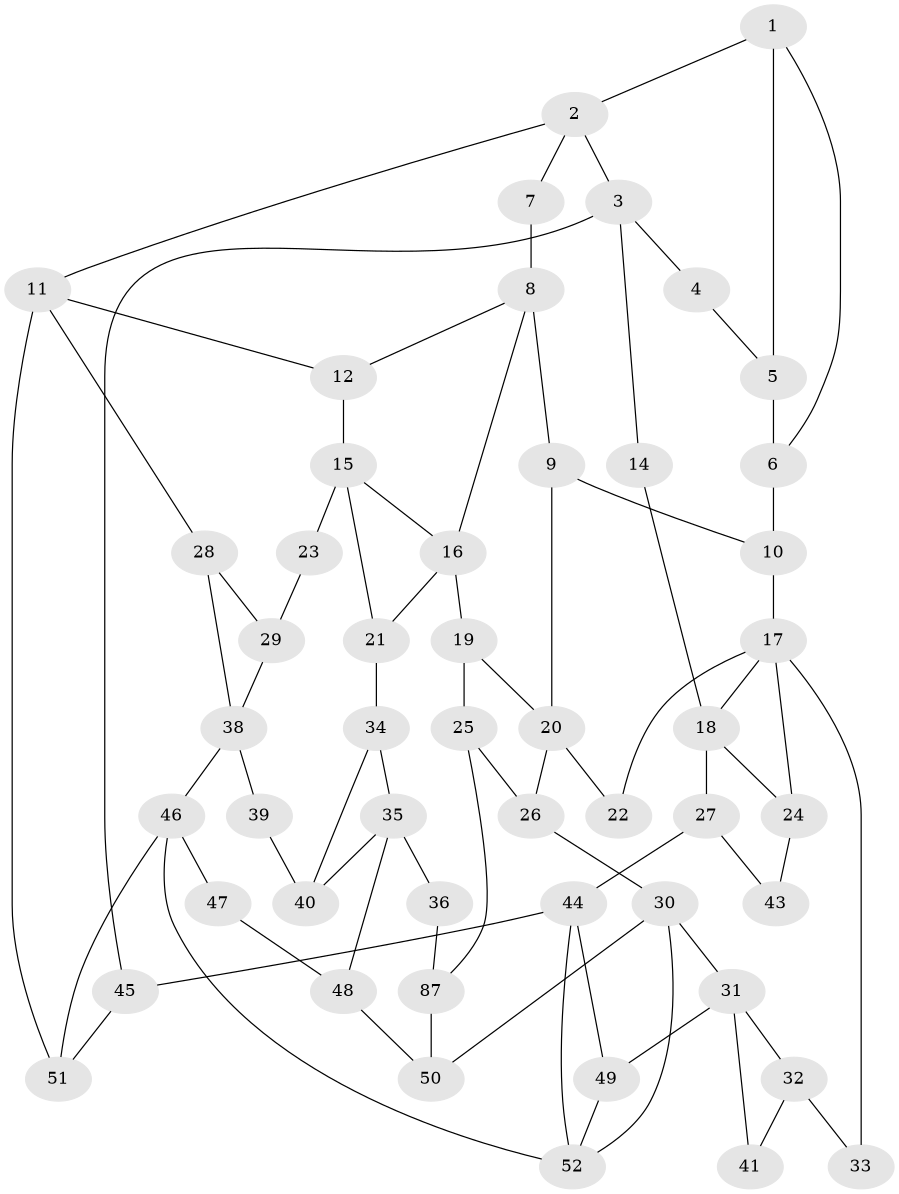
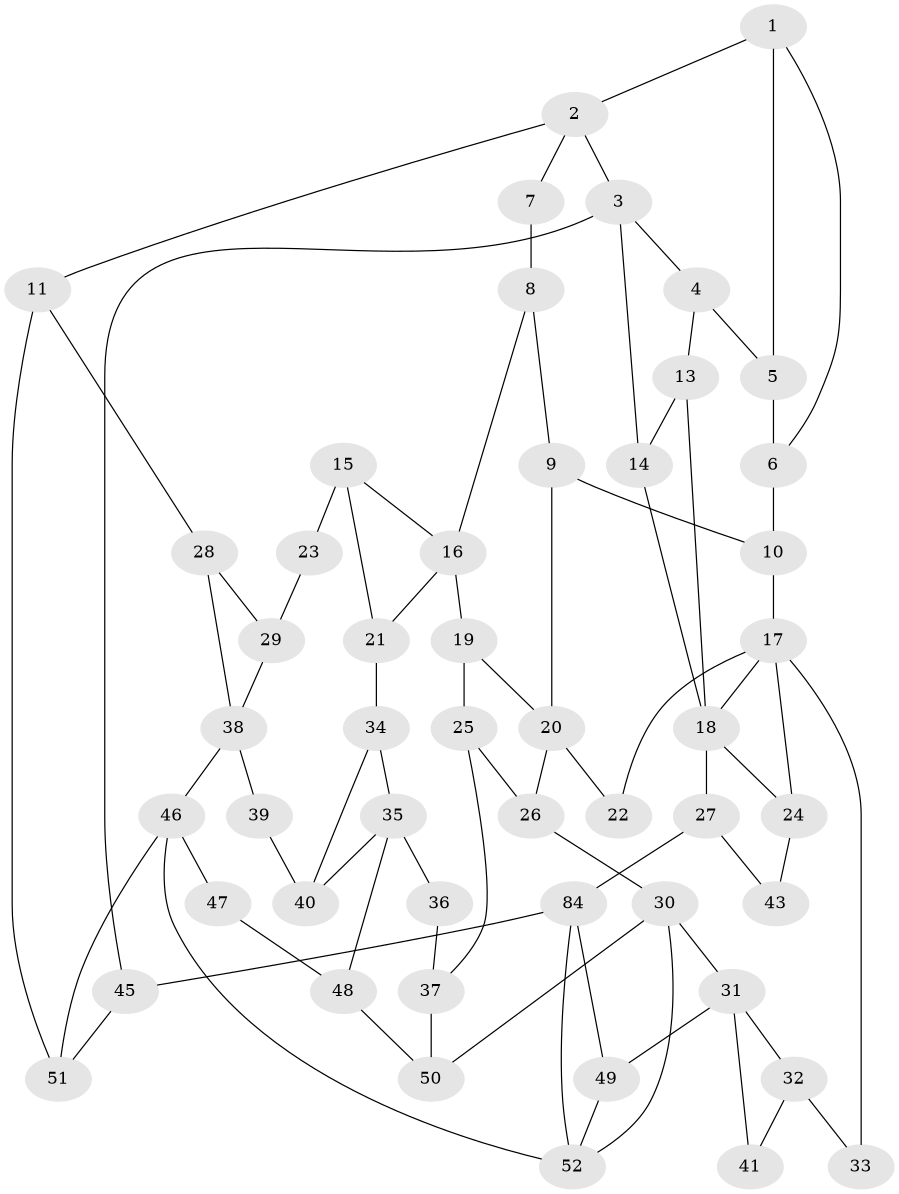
(343, 378) -> none
none -> (686, 378)
(574, 904) -> (574, 904)
(431, 991) -> (431, 991)
